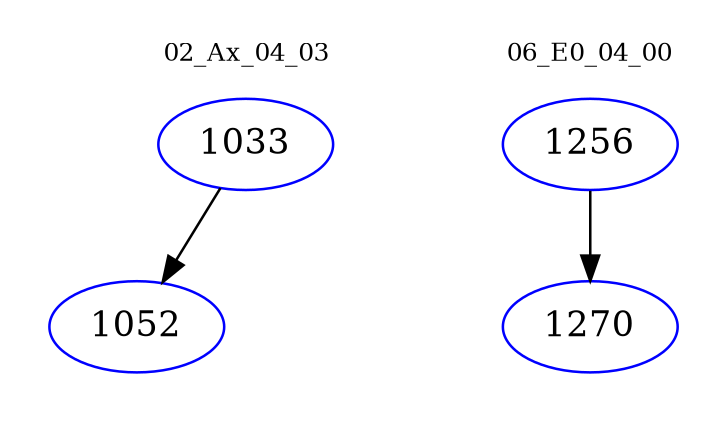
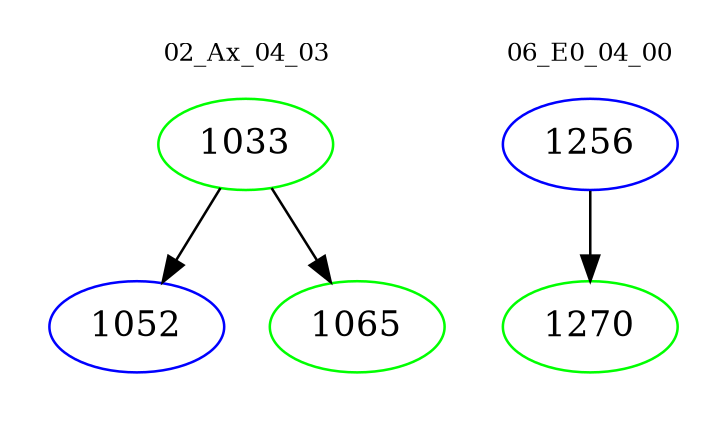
(246, 144) -> (246, 144)
none -> (357, 327)
(590, 327) -> (590, 327)
